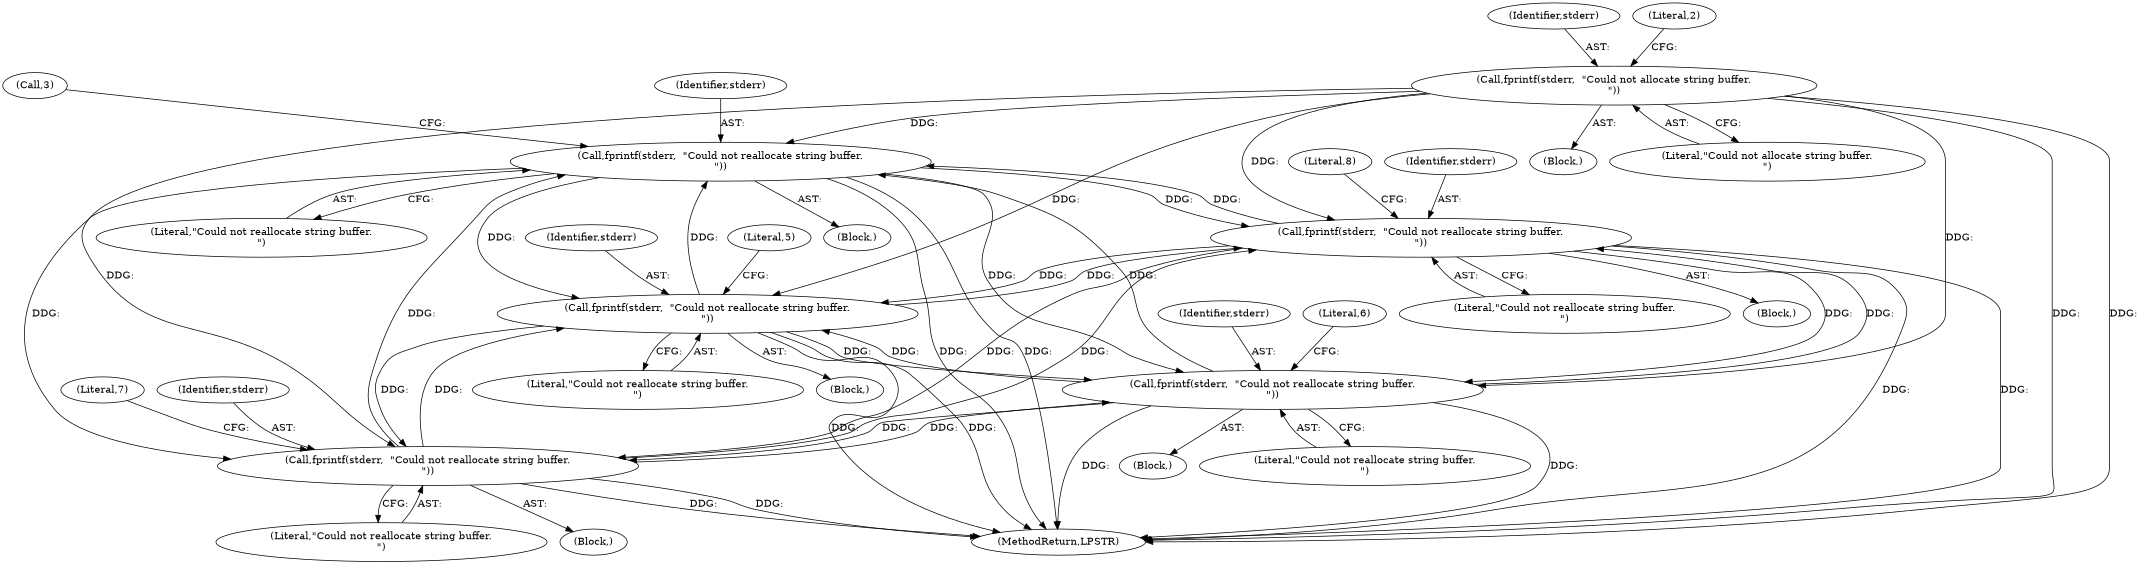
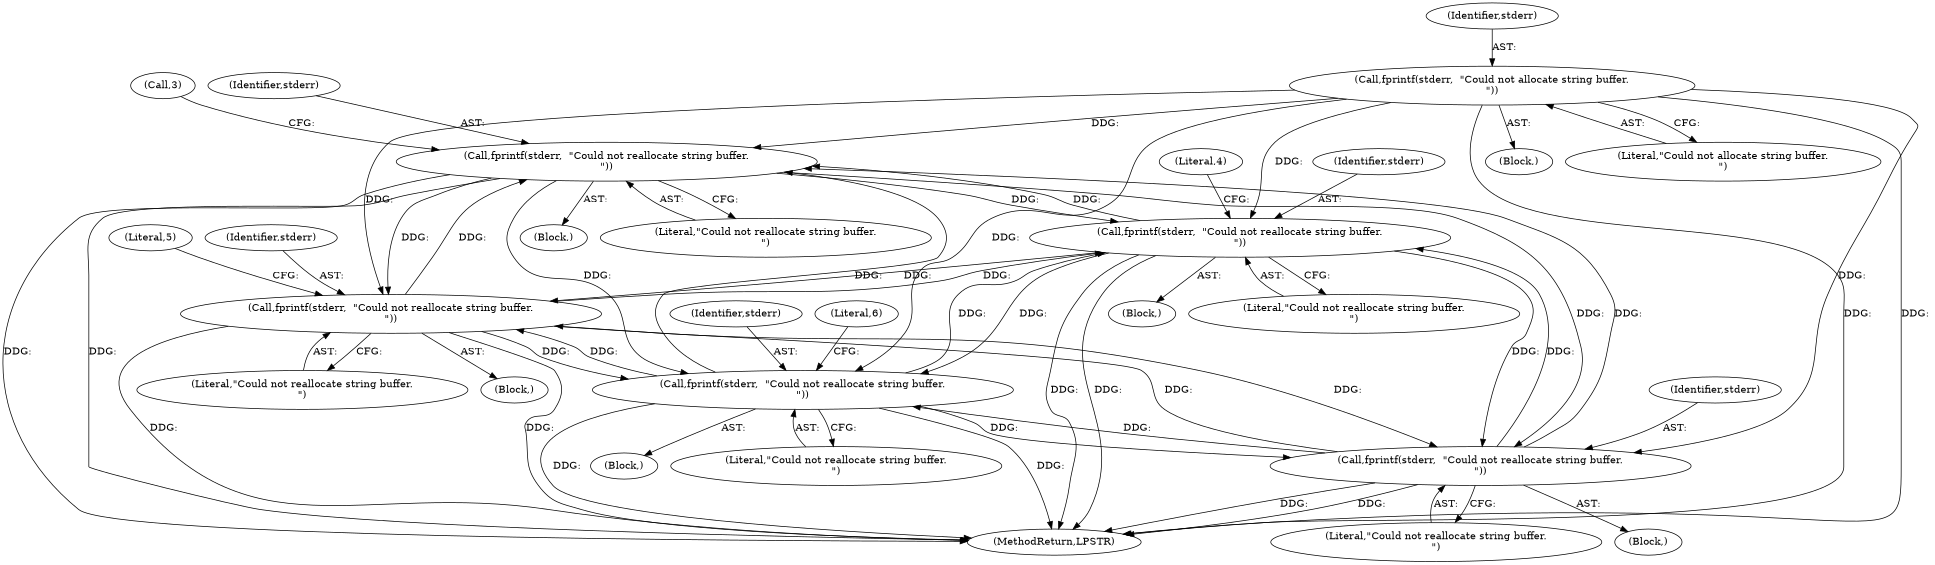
(1674, 16) -> none
(1330, 162) -> (1201, 162)
(103, 390) -> none
